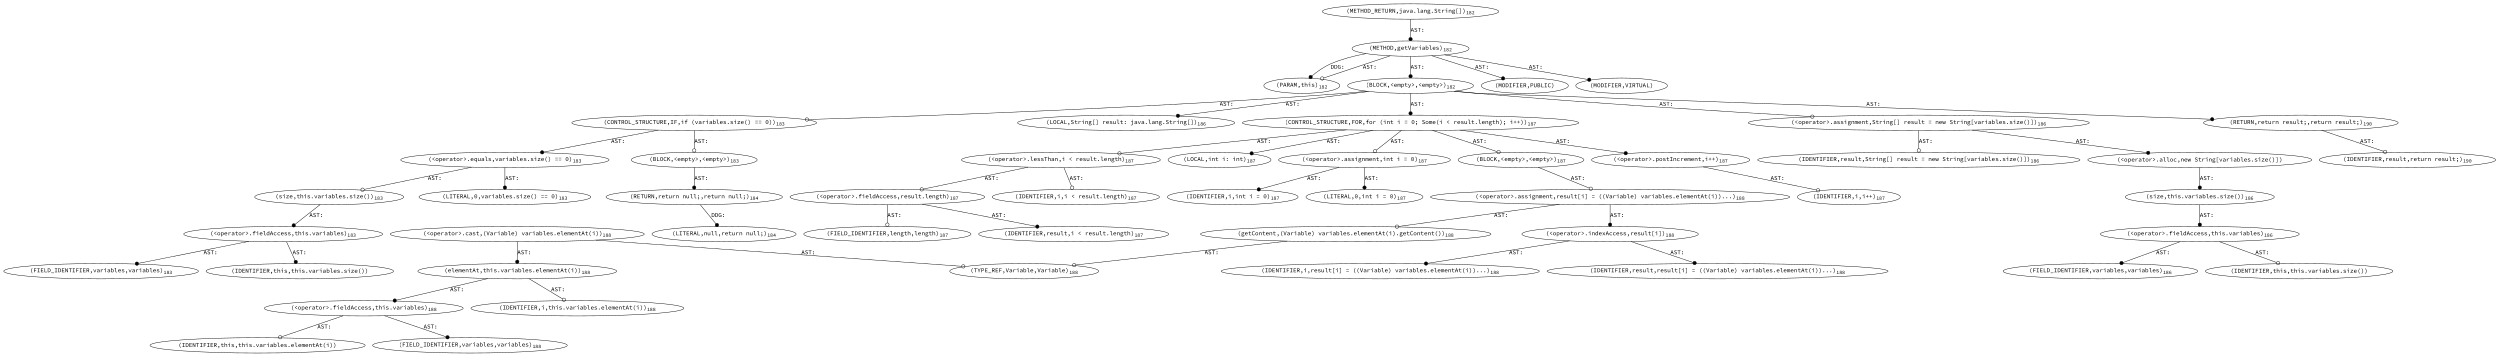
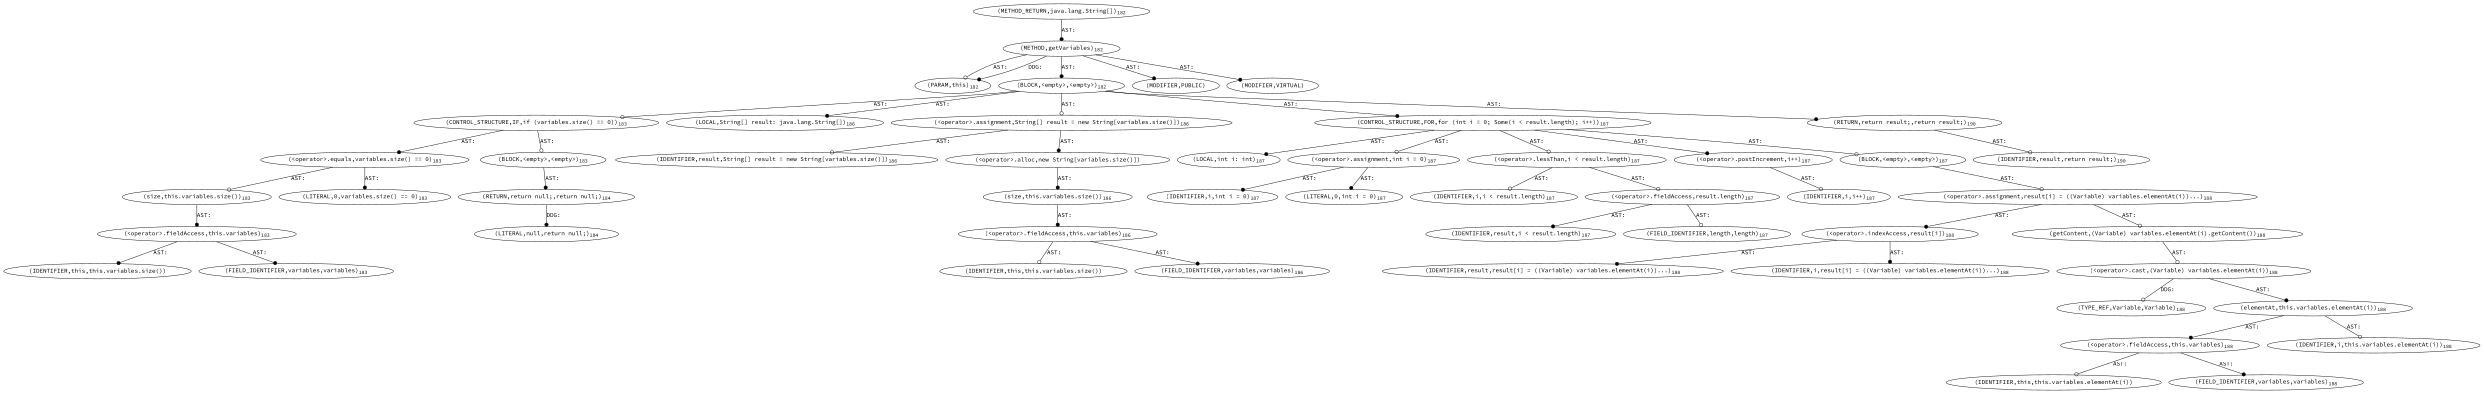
(810, 253) -> (2169, 290)
(1182, 253) -> (2170, 251)
